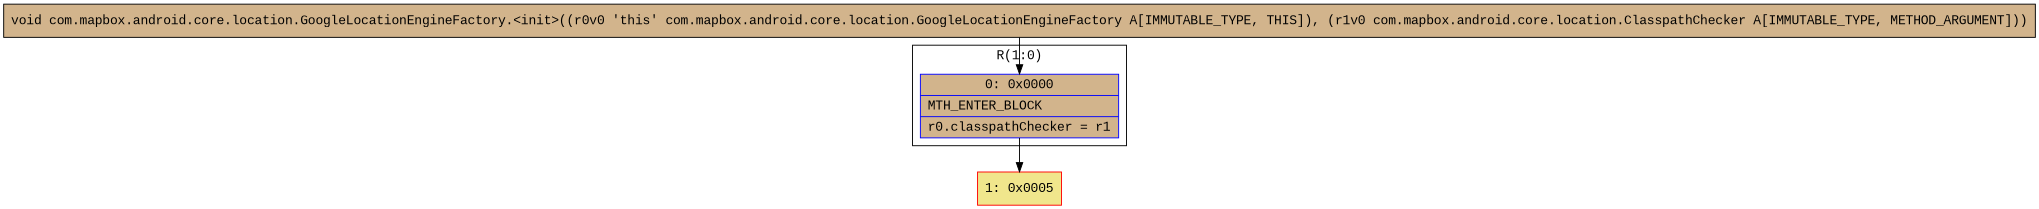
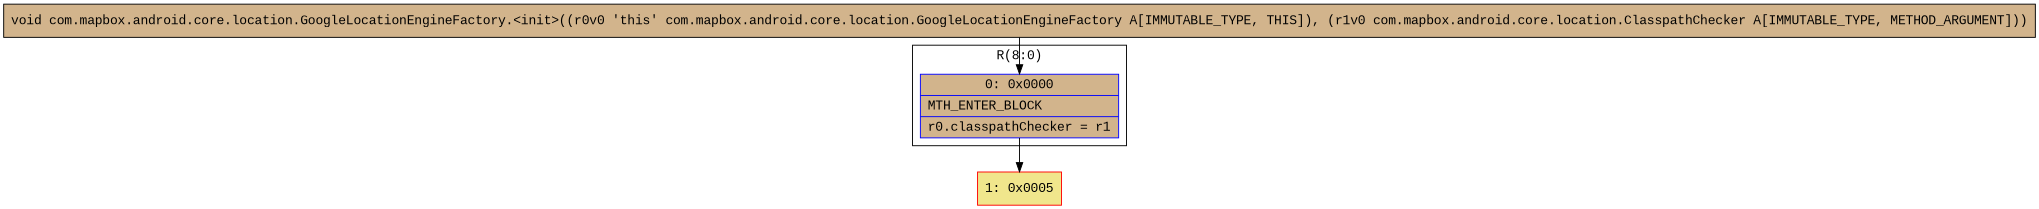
(1020, 56) -> (1020, 56)
